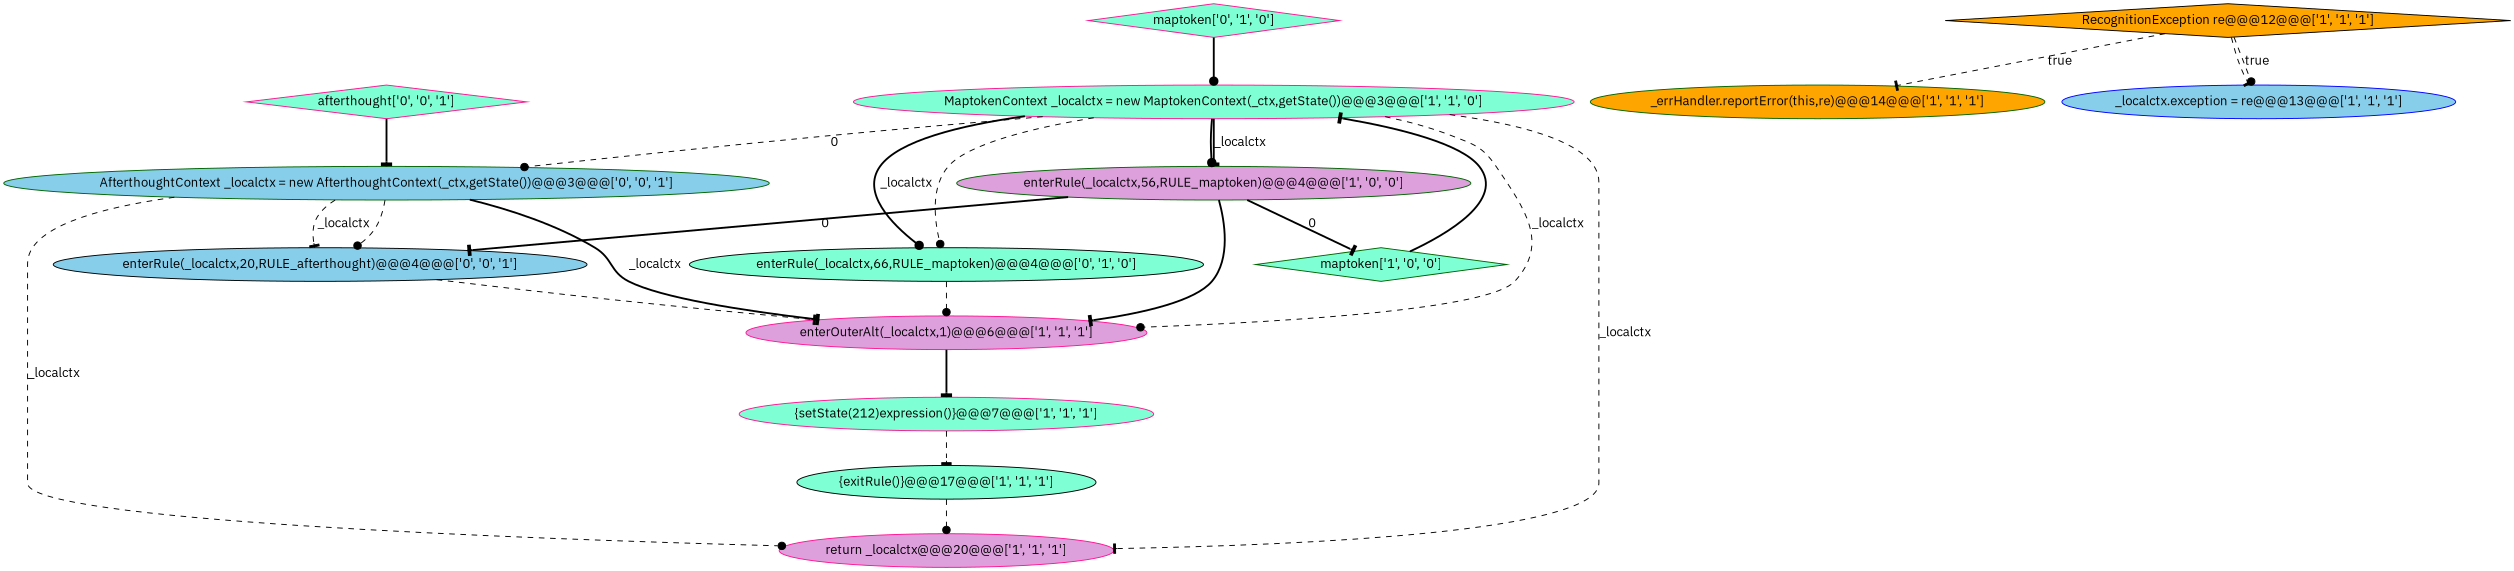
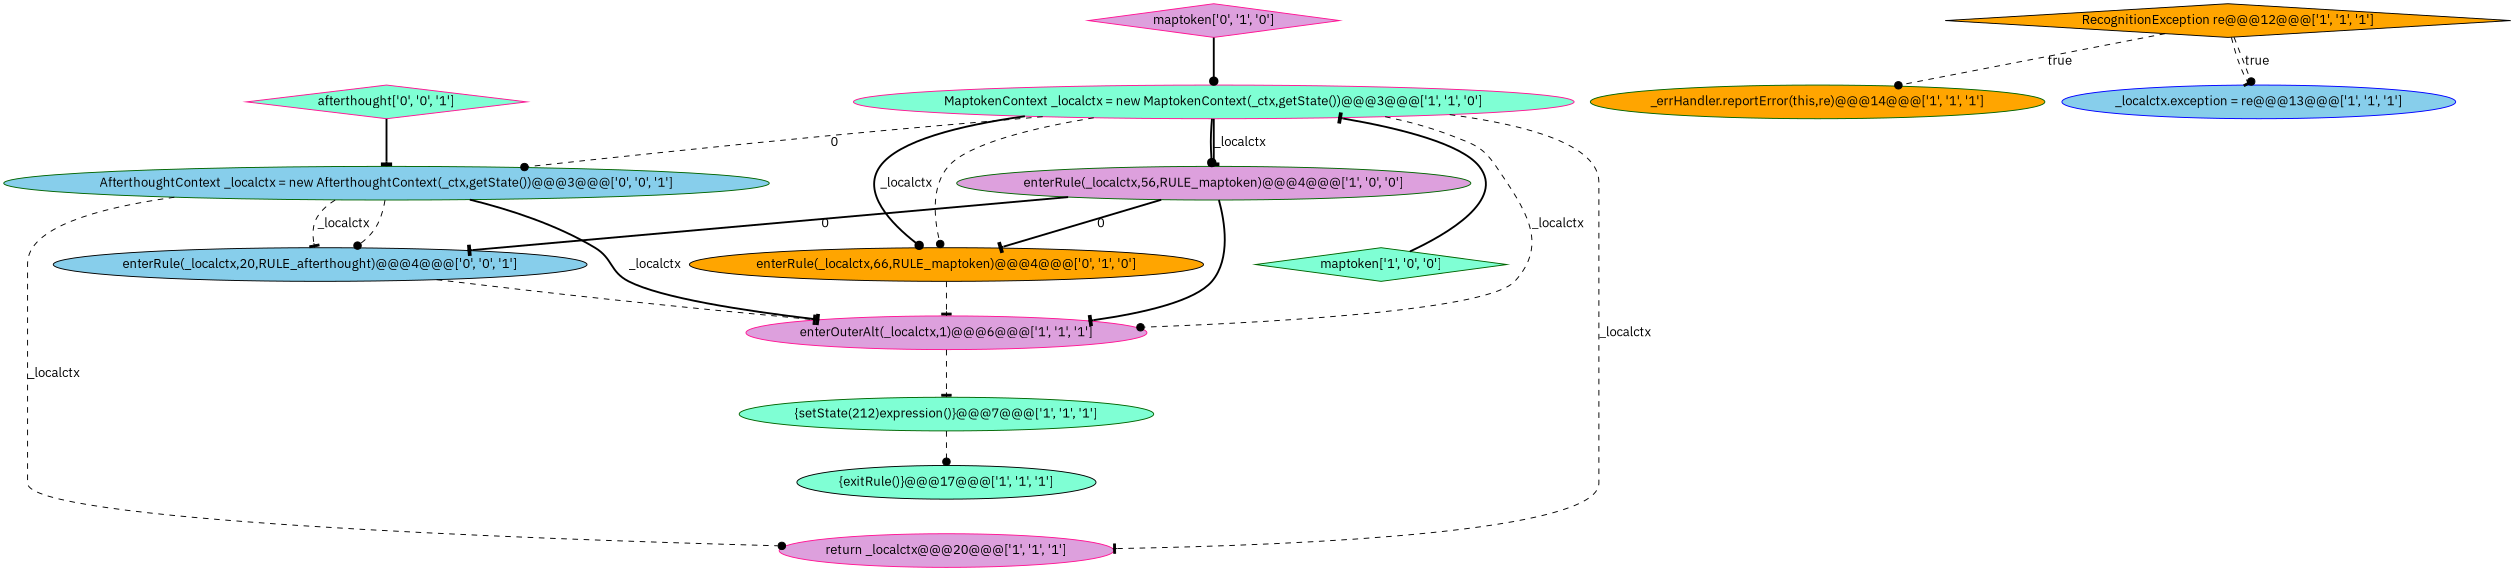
(1214, 21) -> (1214, 21)
(2032, 59) -> (2032, 59)
(1299, 225) -> (1082, 223)
(946, 265) -> (946, 265)
(946, 296) -> (946, 296)
(946, 371) -> (946, 371)
(946, 414) -> (946, 414)
(946, 445) -> (946, 445)
(946, 513) -> none
